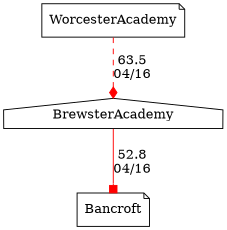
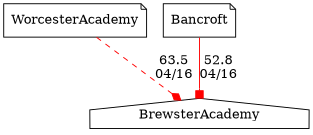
(113, 156) -> (199, 63)
